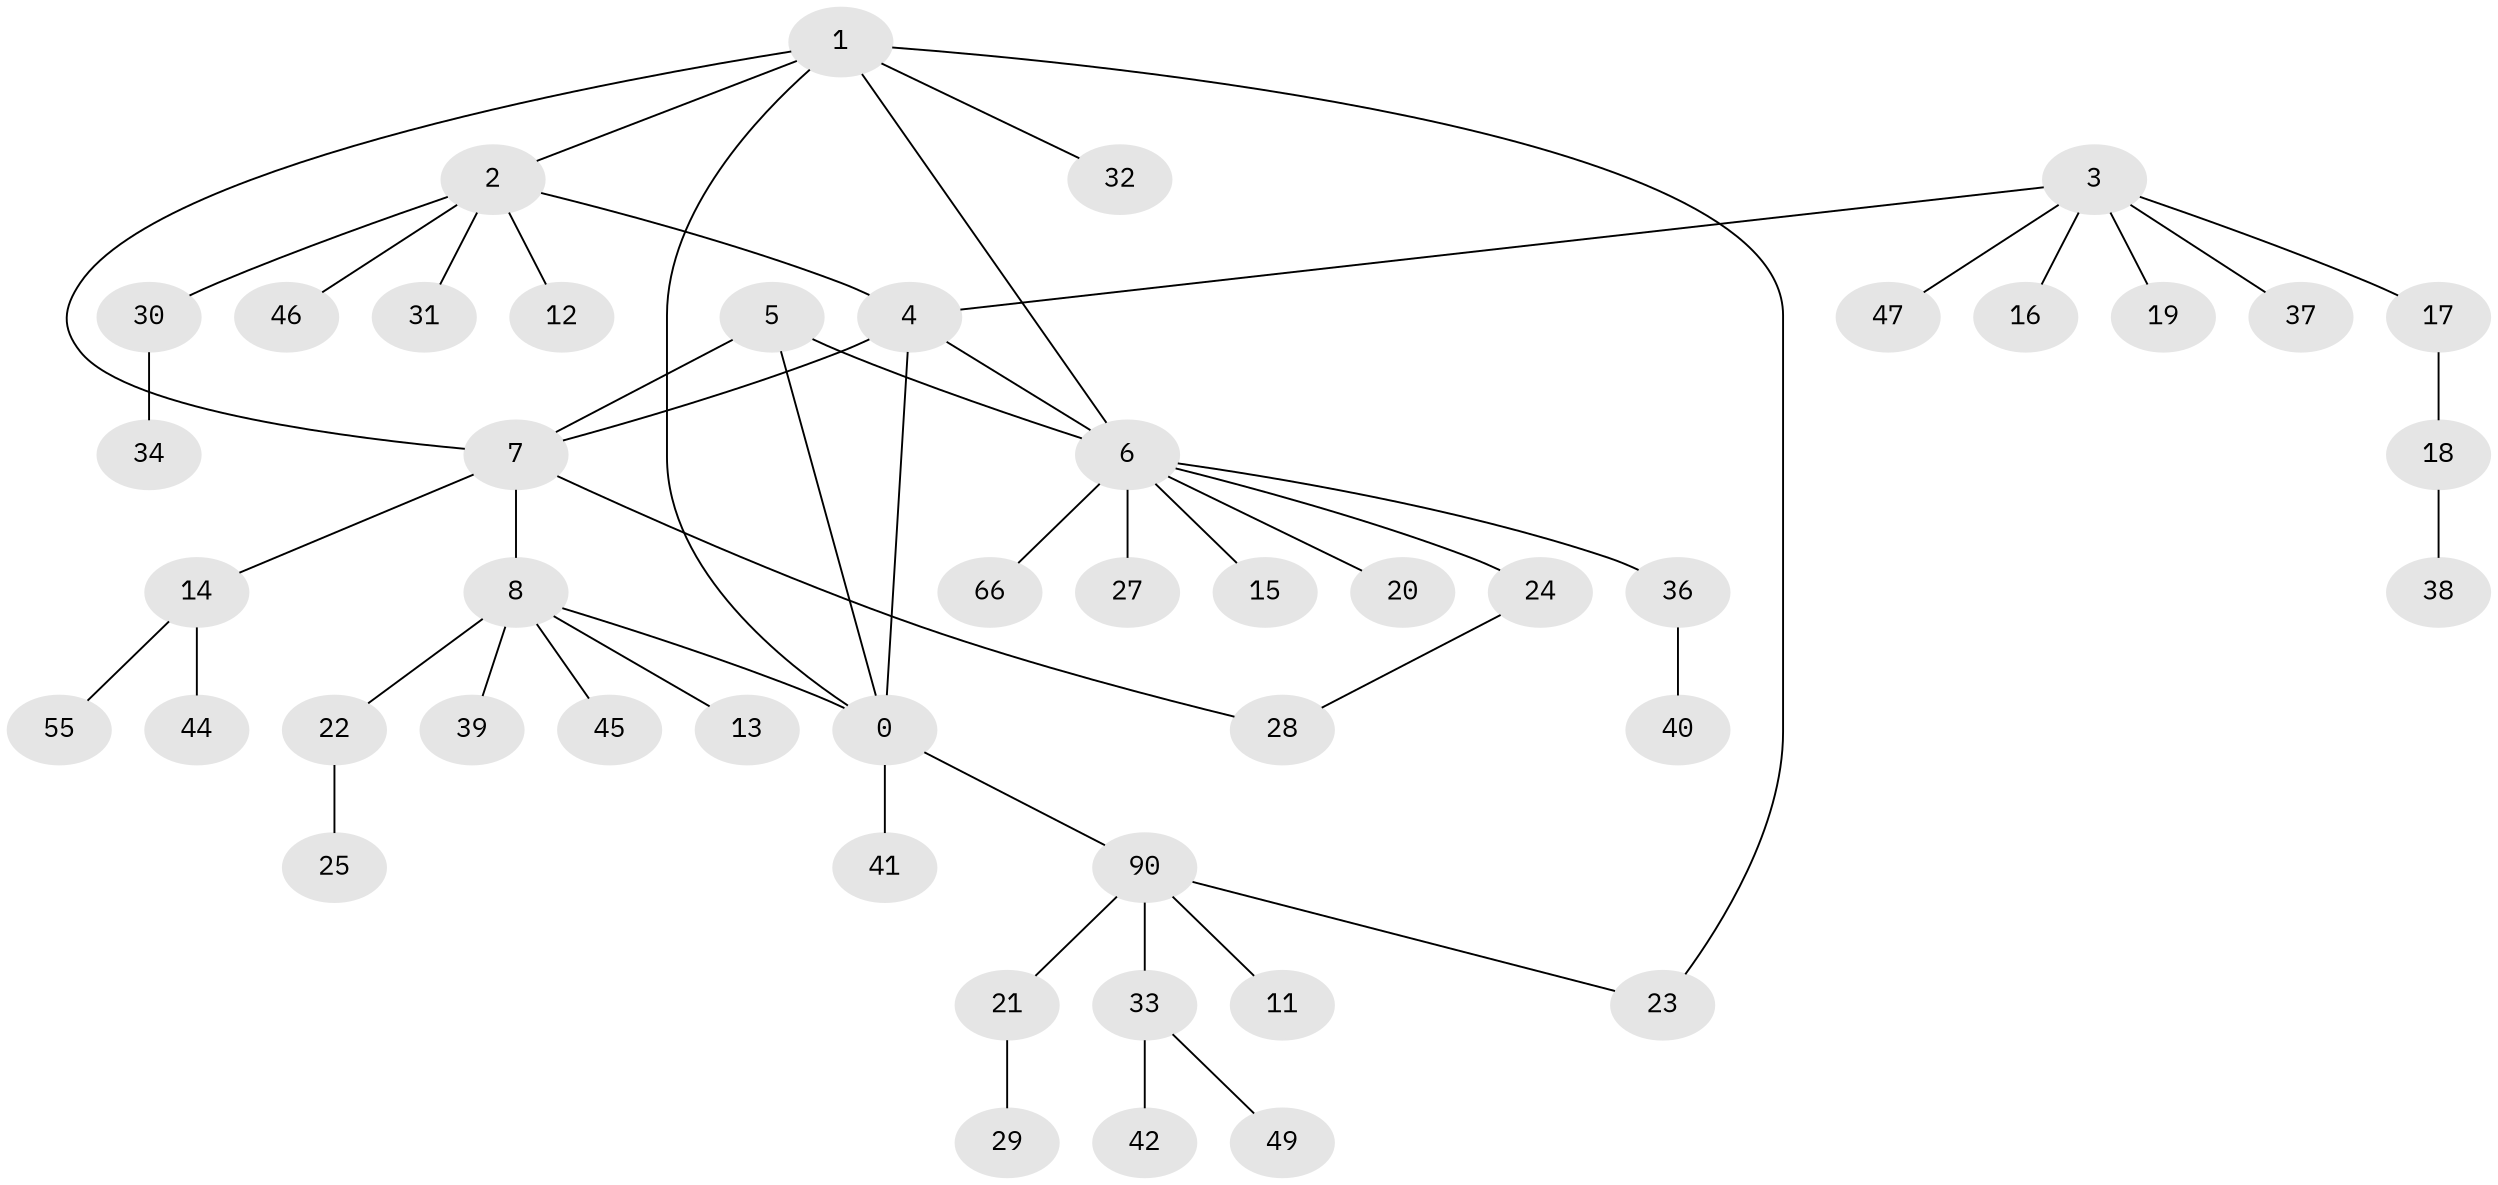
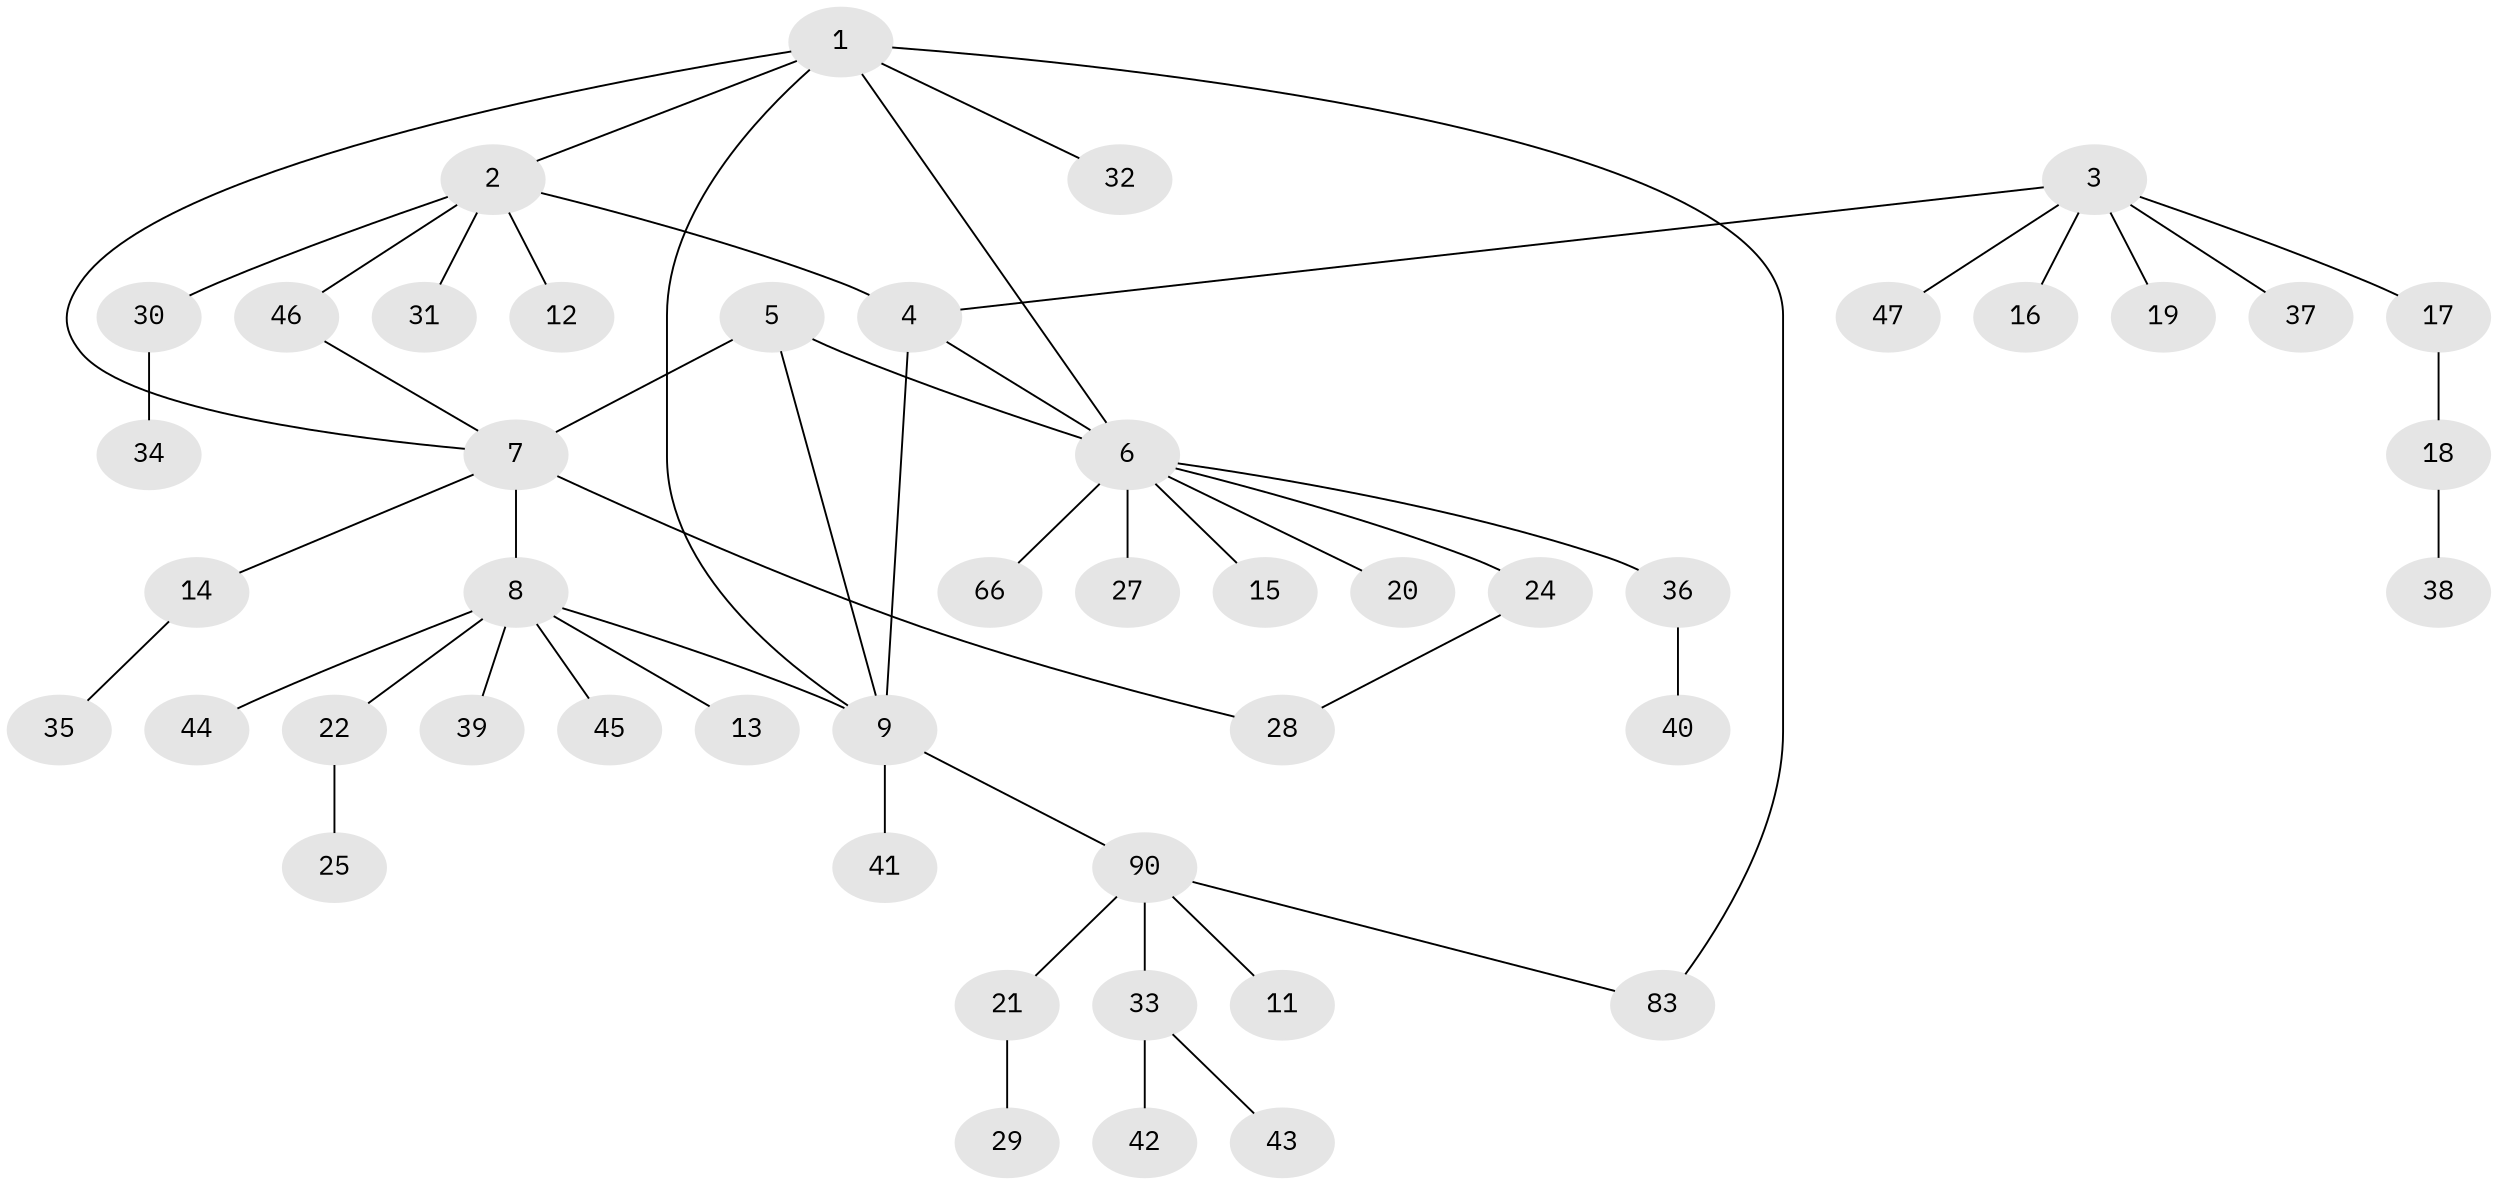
(718, 395) -> (401, 386)
(197, 661) -> (354, 658)
(59, 730) -> (59, 730)
(885, 730) -> (885, 730)
(1663, 1005) -> (1663, 1005)
(1282, 1143) -> (1282, 1143)
